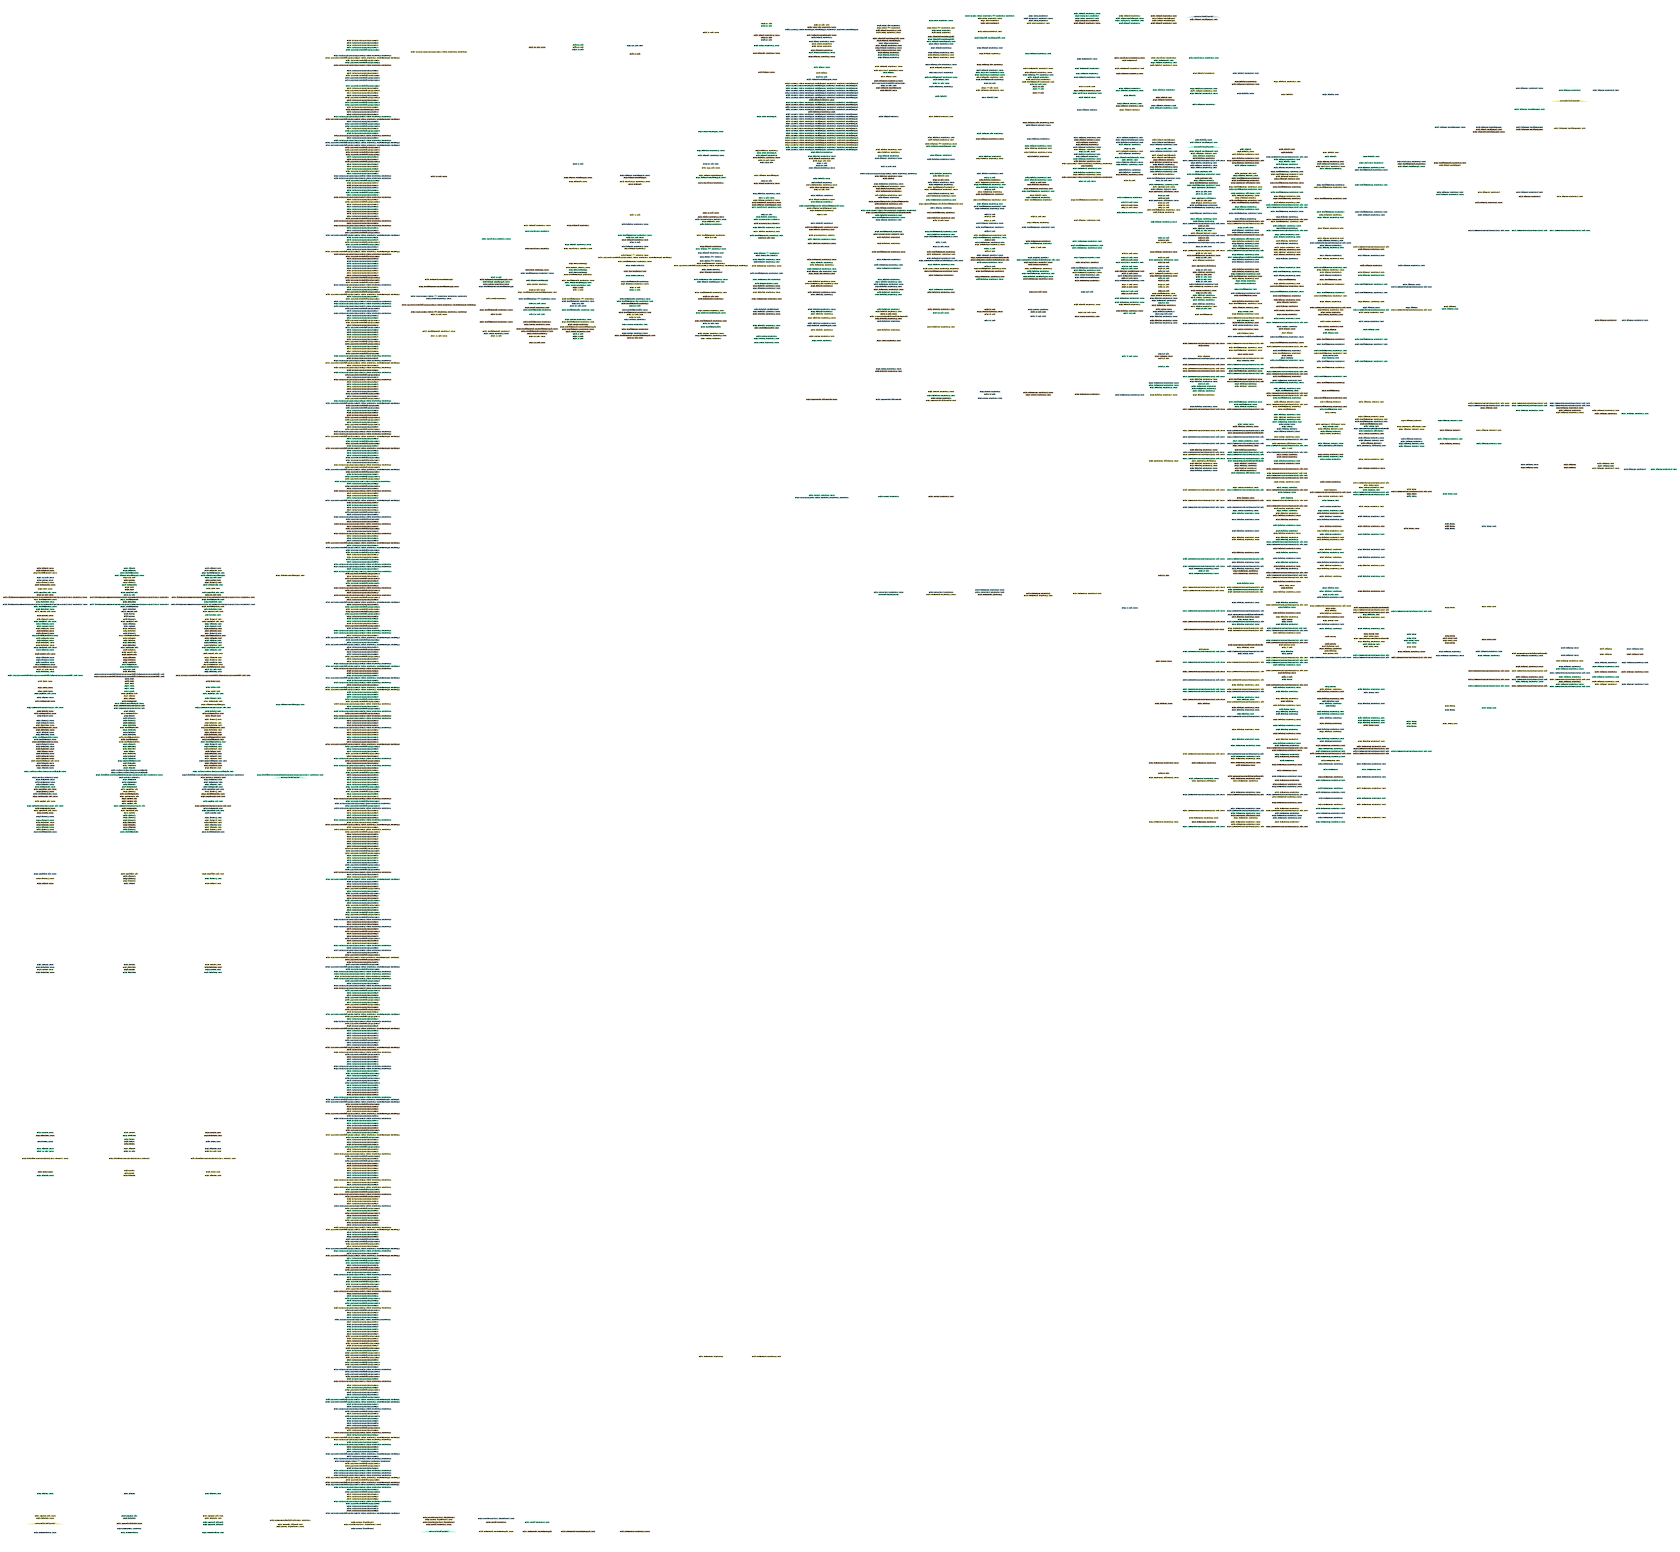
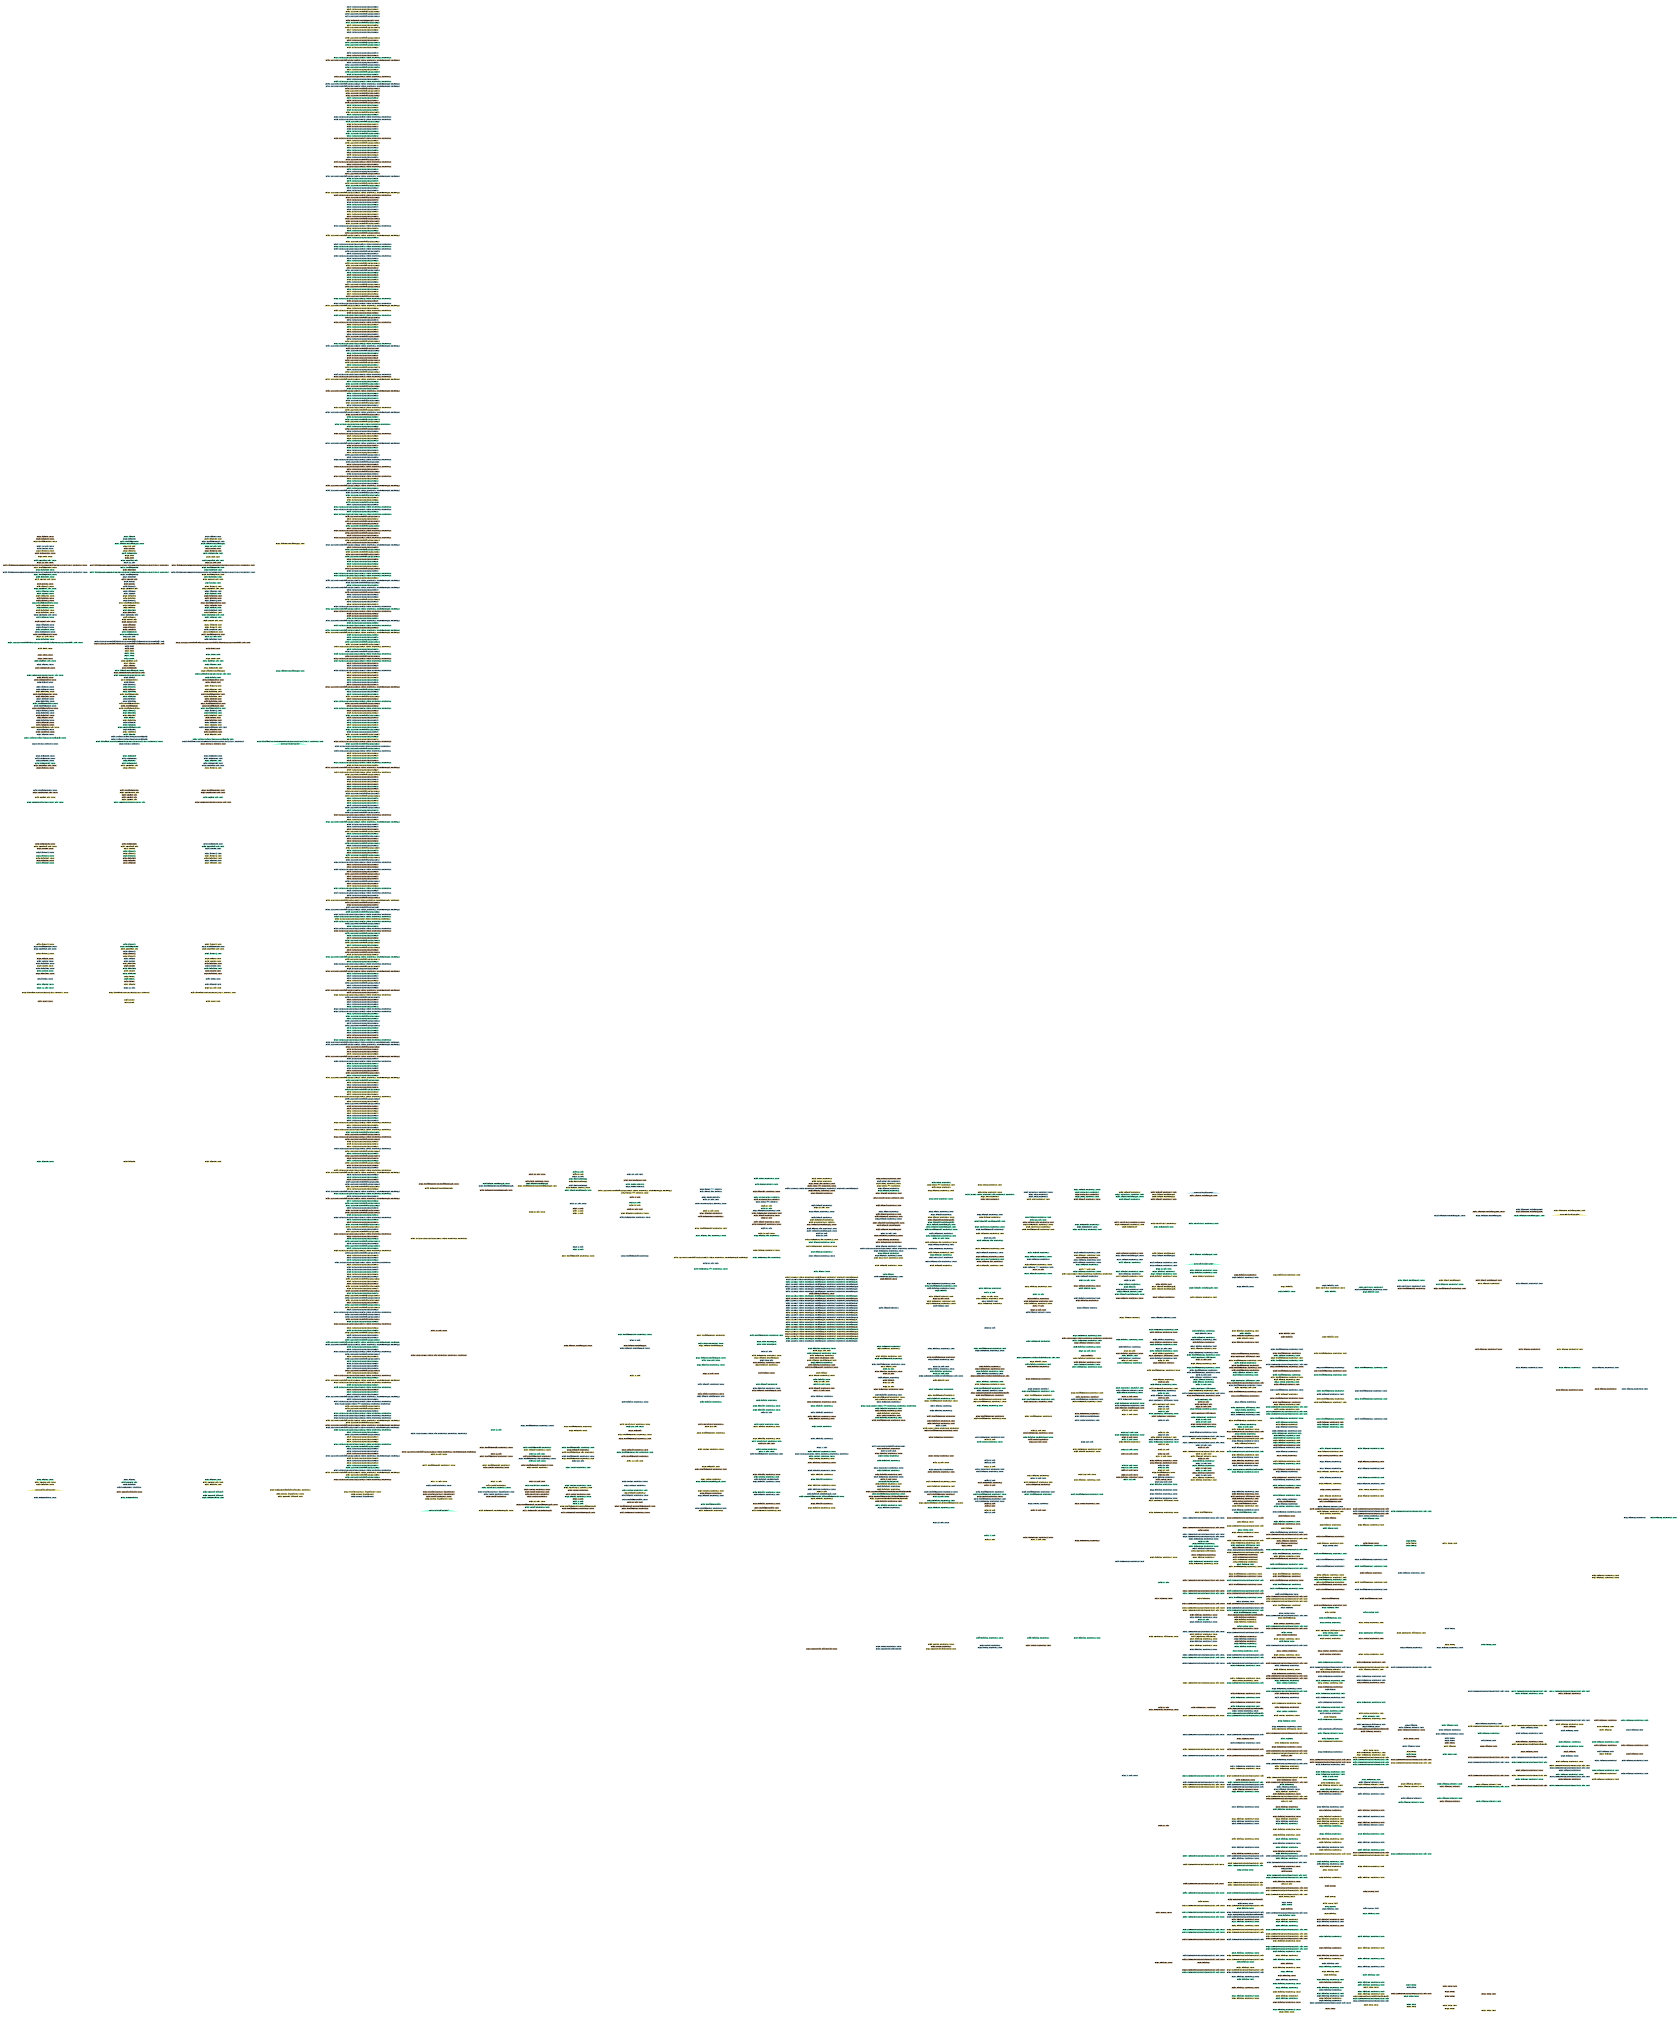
(711, 168) -> (711, 1360)
none -> (1164, 1420)
